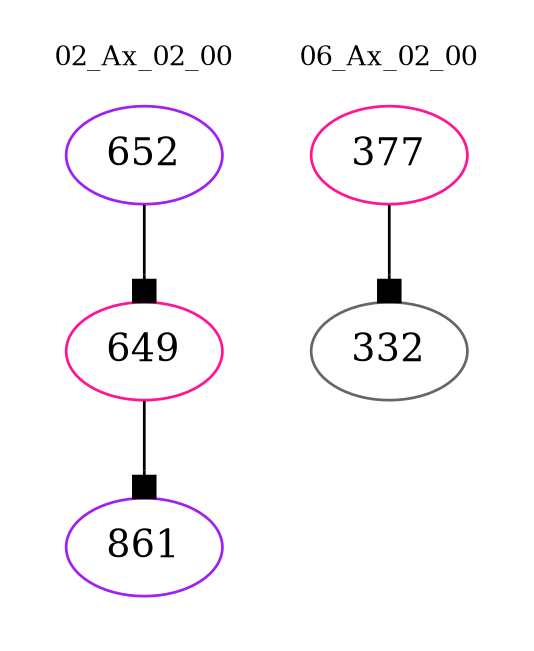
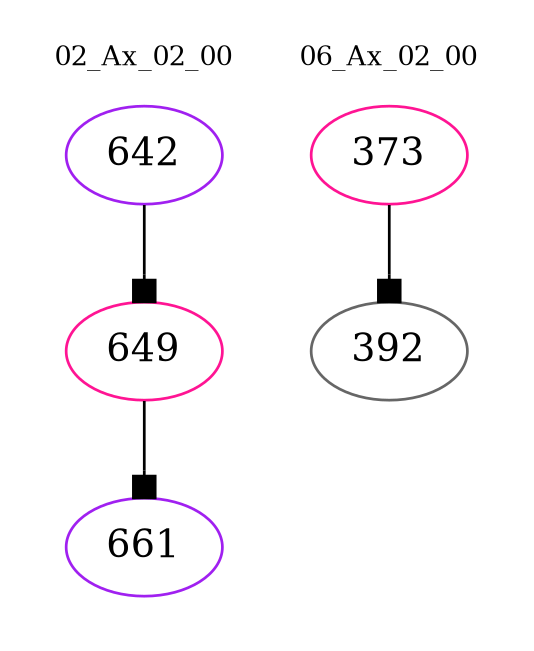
(144, 155) -> (144, 155)
(389, 155) -> (389, 155)
(389, 351) -> (389, 351)
(144, 547) -> (144, 547)
